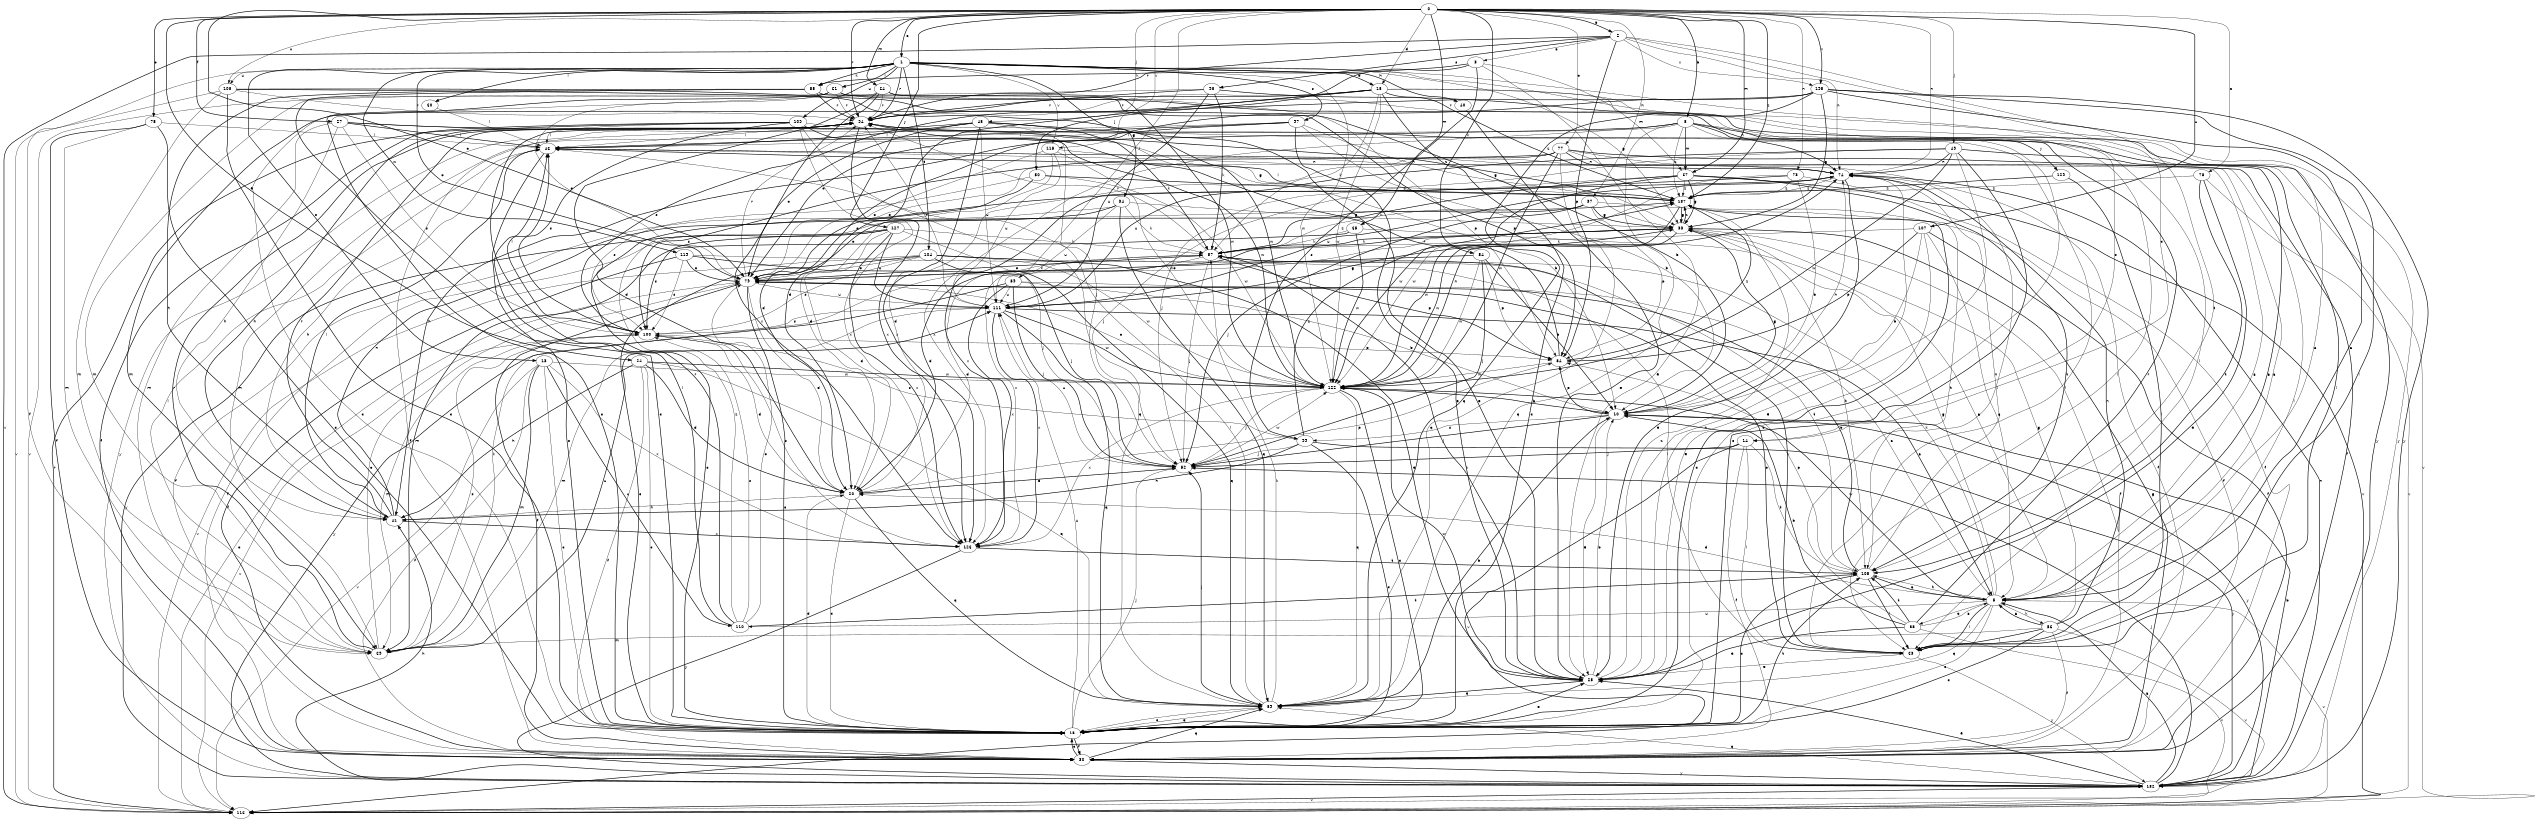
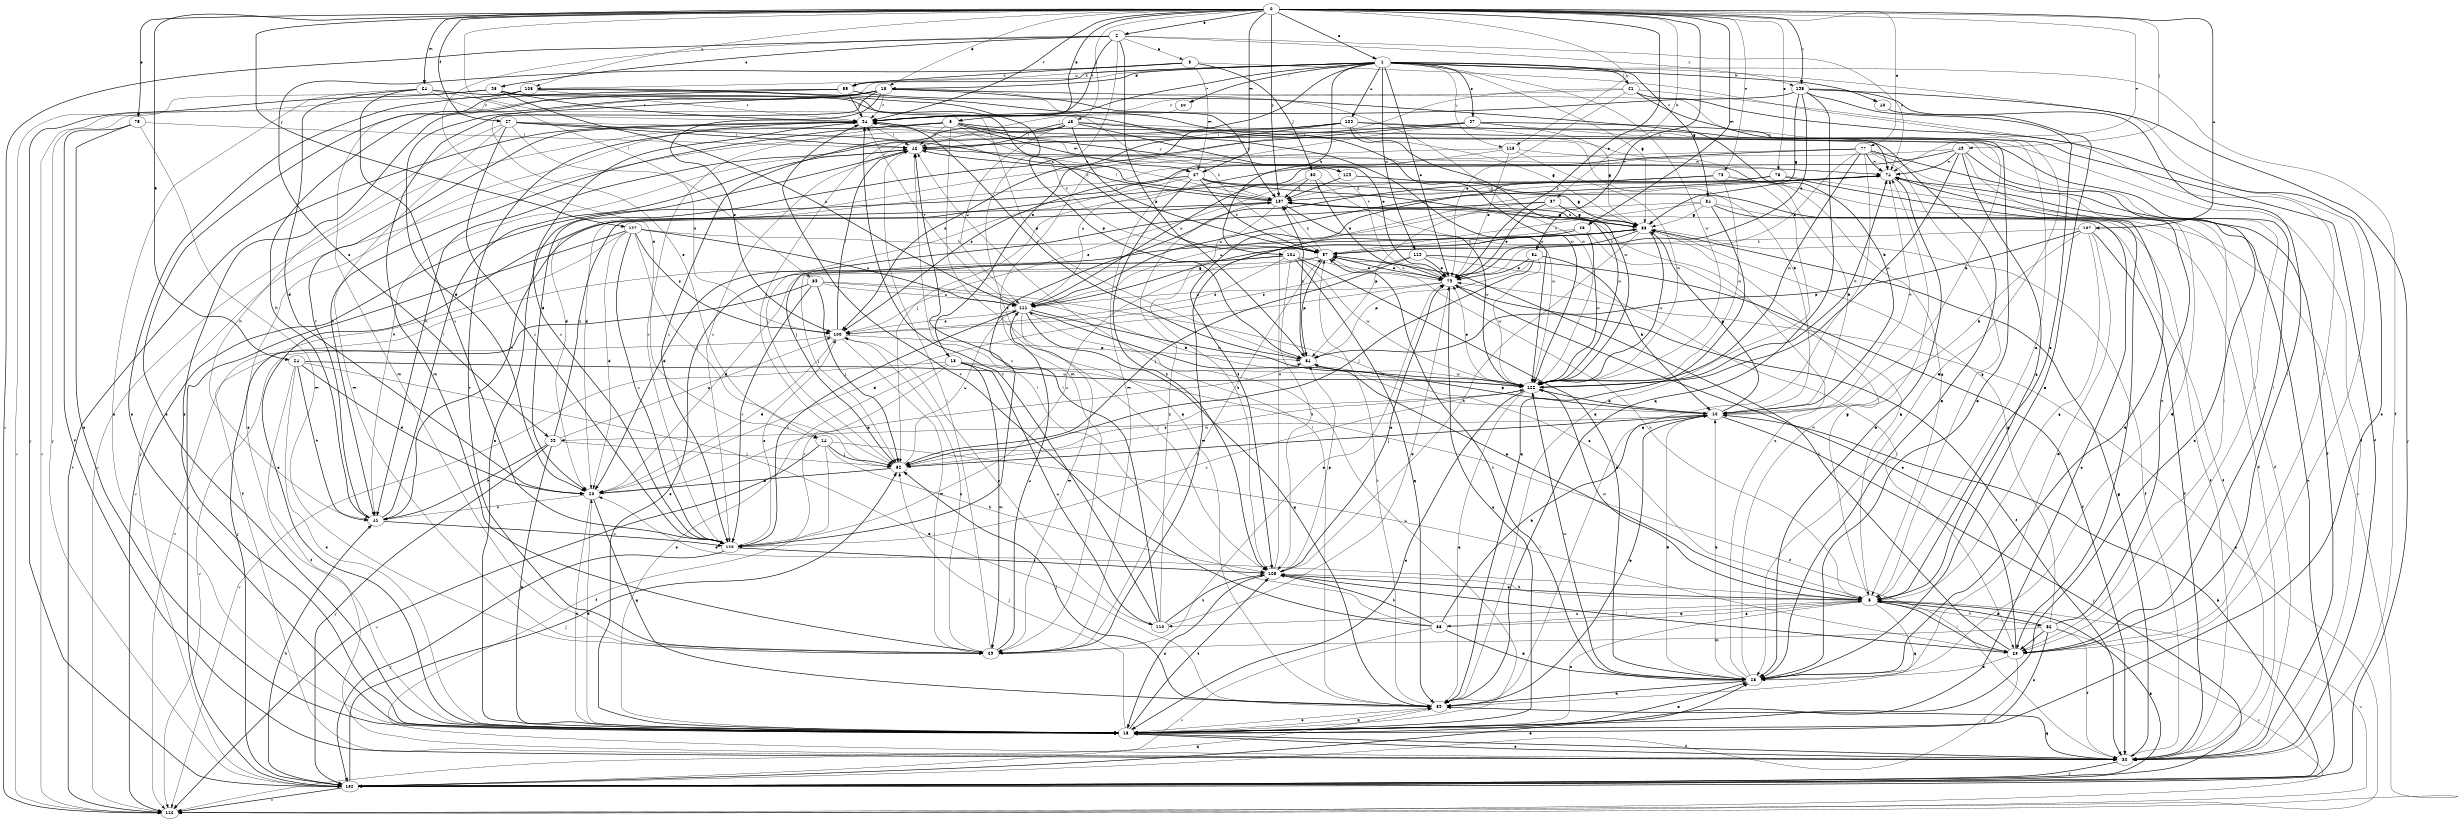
none -> (546, 357)
